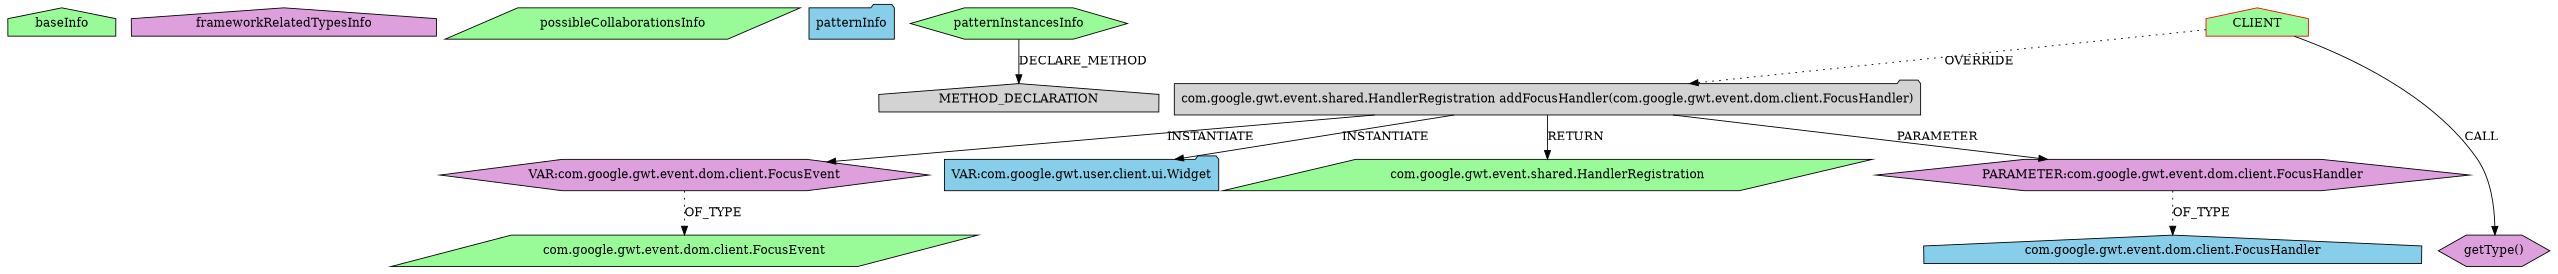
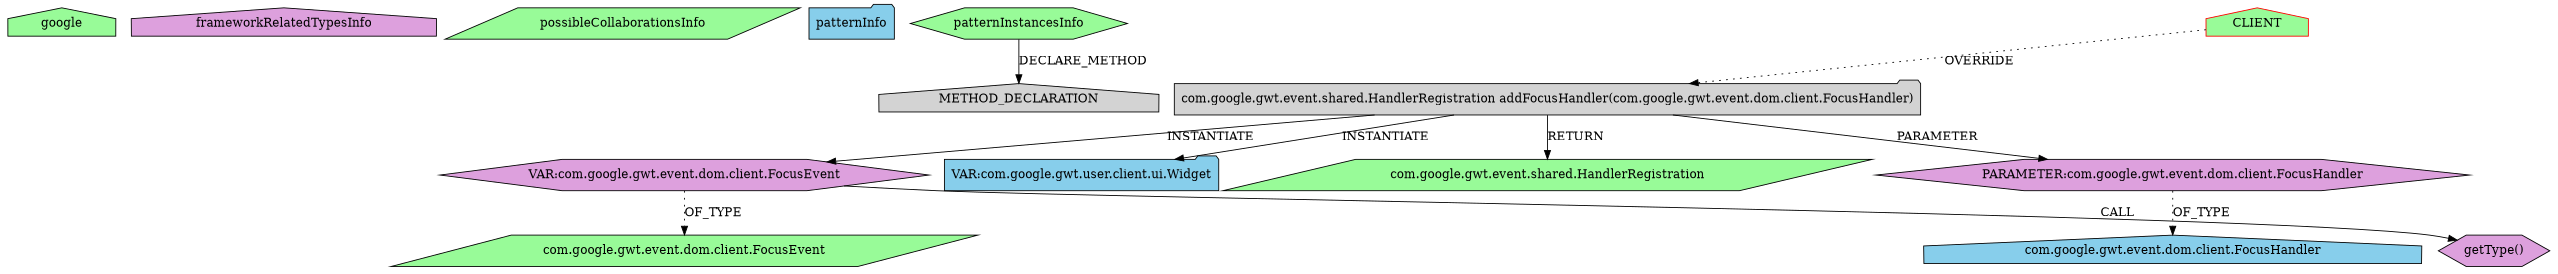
(62, 24) -> (62, 24)
(2424, 105) -> (1647, 207)
